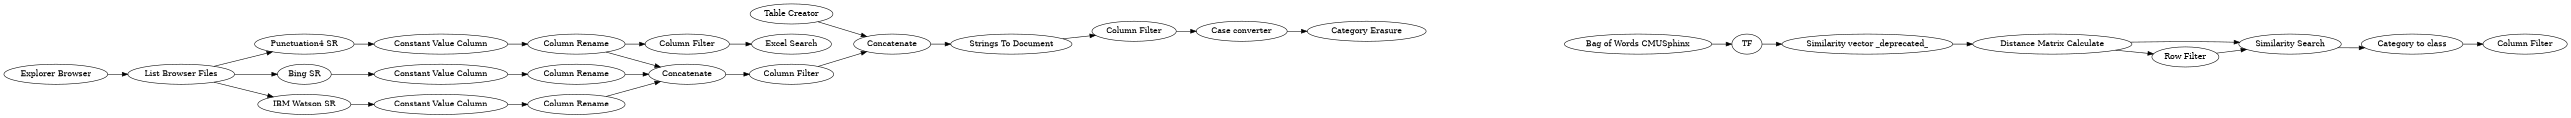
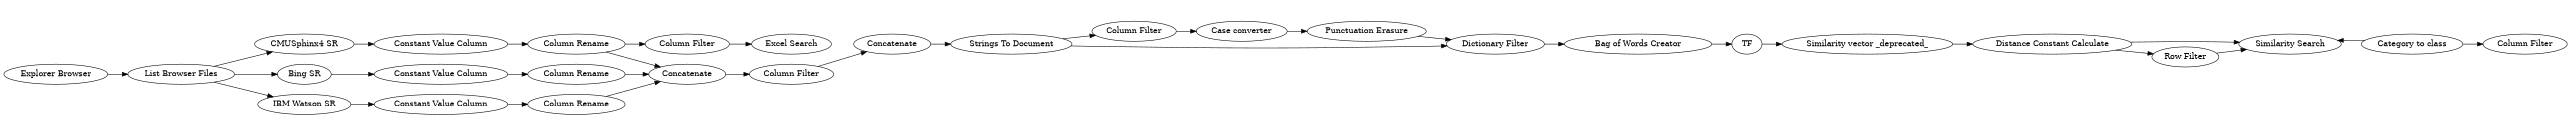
(792, 14) -> none
(1367, 31) -> (1367, 31)
(304, 44) -> (304, 44)
none -> (1495, 44)
(1638, 44) -> (1638, 44)
(2052, 44) -> (2052, 44)
(2348, 48) -> (2354, 40)
